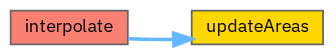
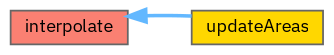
(151, 39) -> (169, 16)
